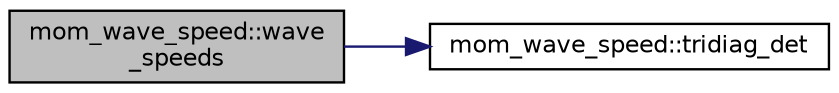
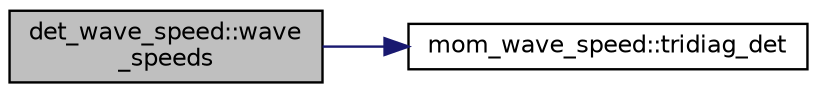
(177, 47) -> (166, 47)
